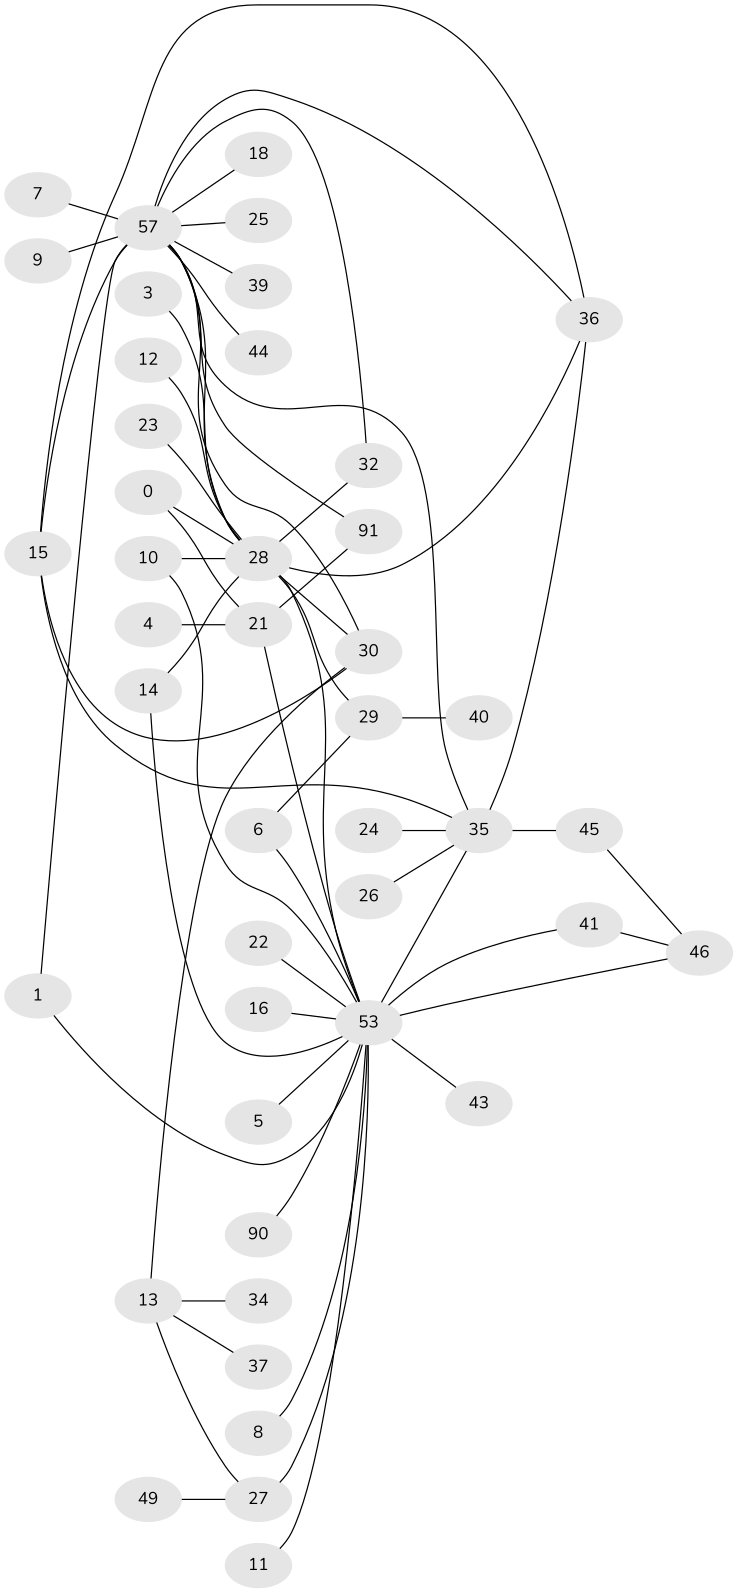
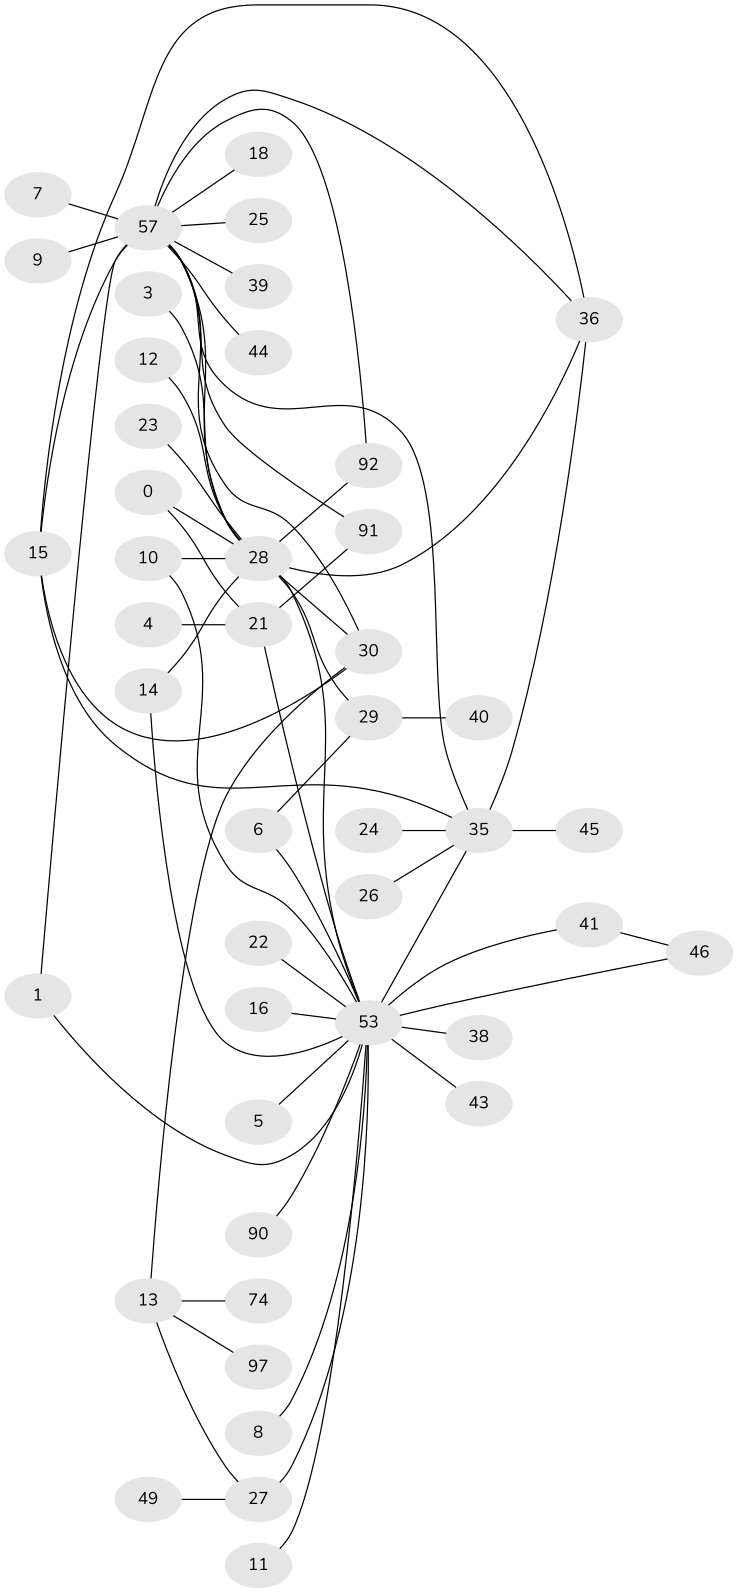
(369, 466) -> (369, 466)
(644, 892) -> none
none -> (479, 1038)
(258, 1301) -> (258, 1301)
(258, 1367) -> (258, 1367)
